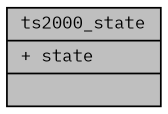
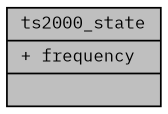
(58, 56) -> (79, 56)
